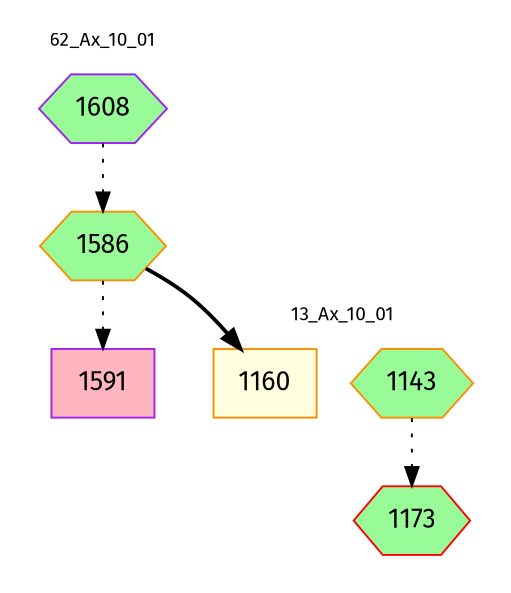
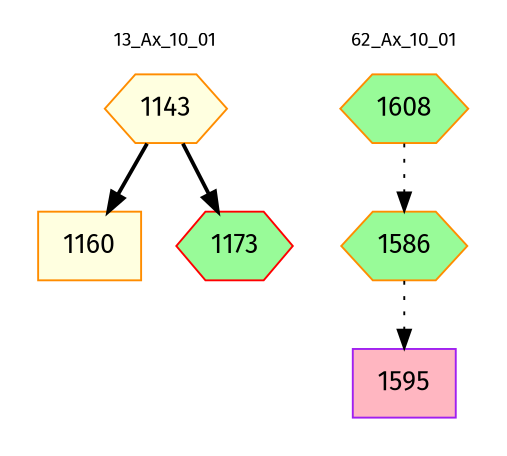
(103, 109) -> (404, 109)
(171, 283) -> (132, 169)
(103, 383) -> (404, 383)
(412, 383) -> (166, 109)
(412, 443) -> (196, 169)
